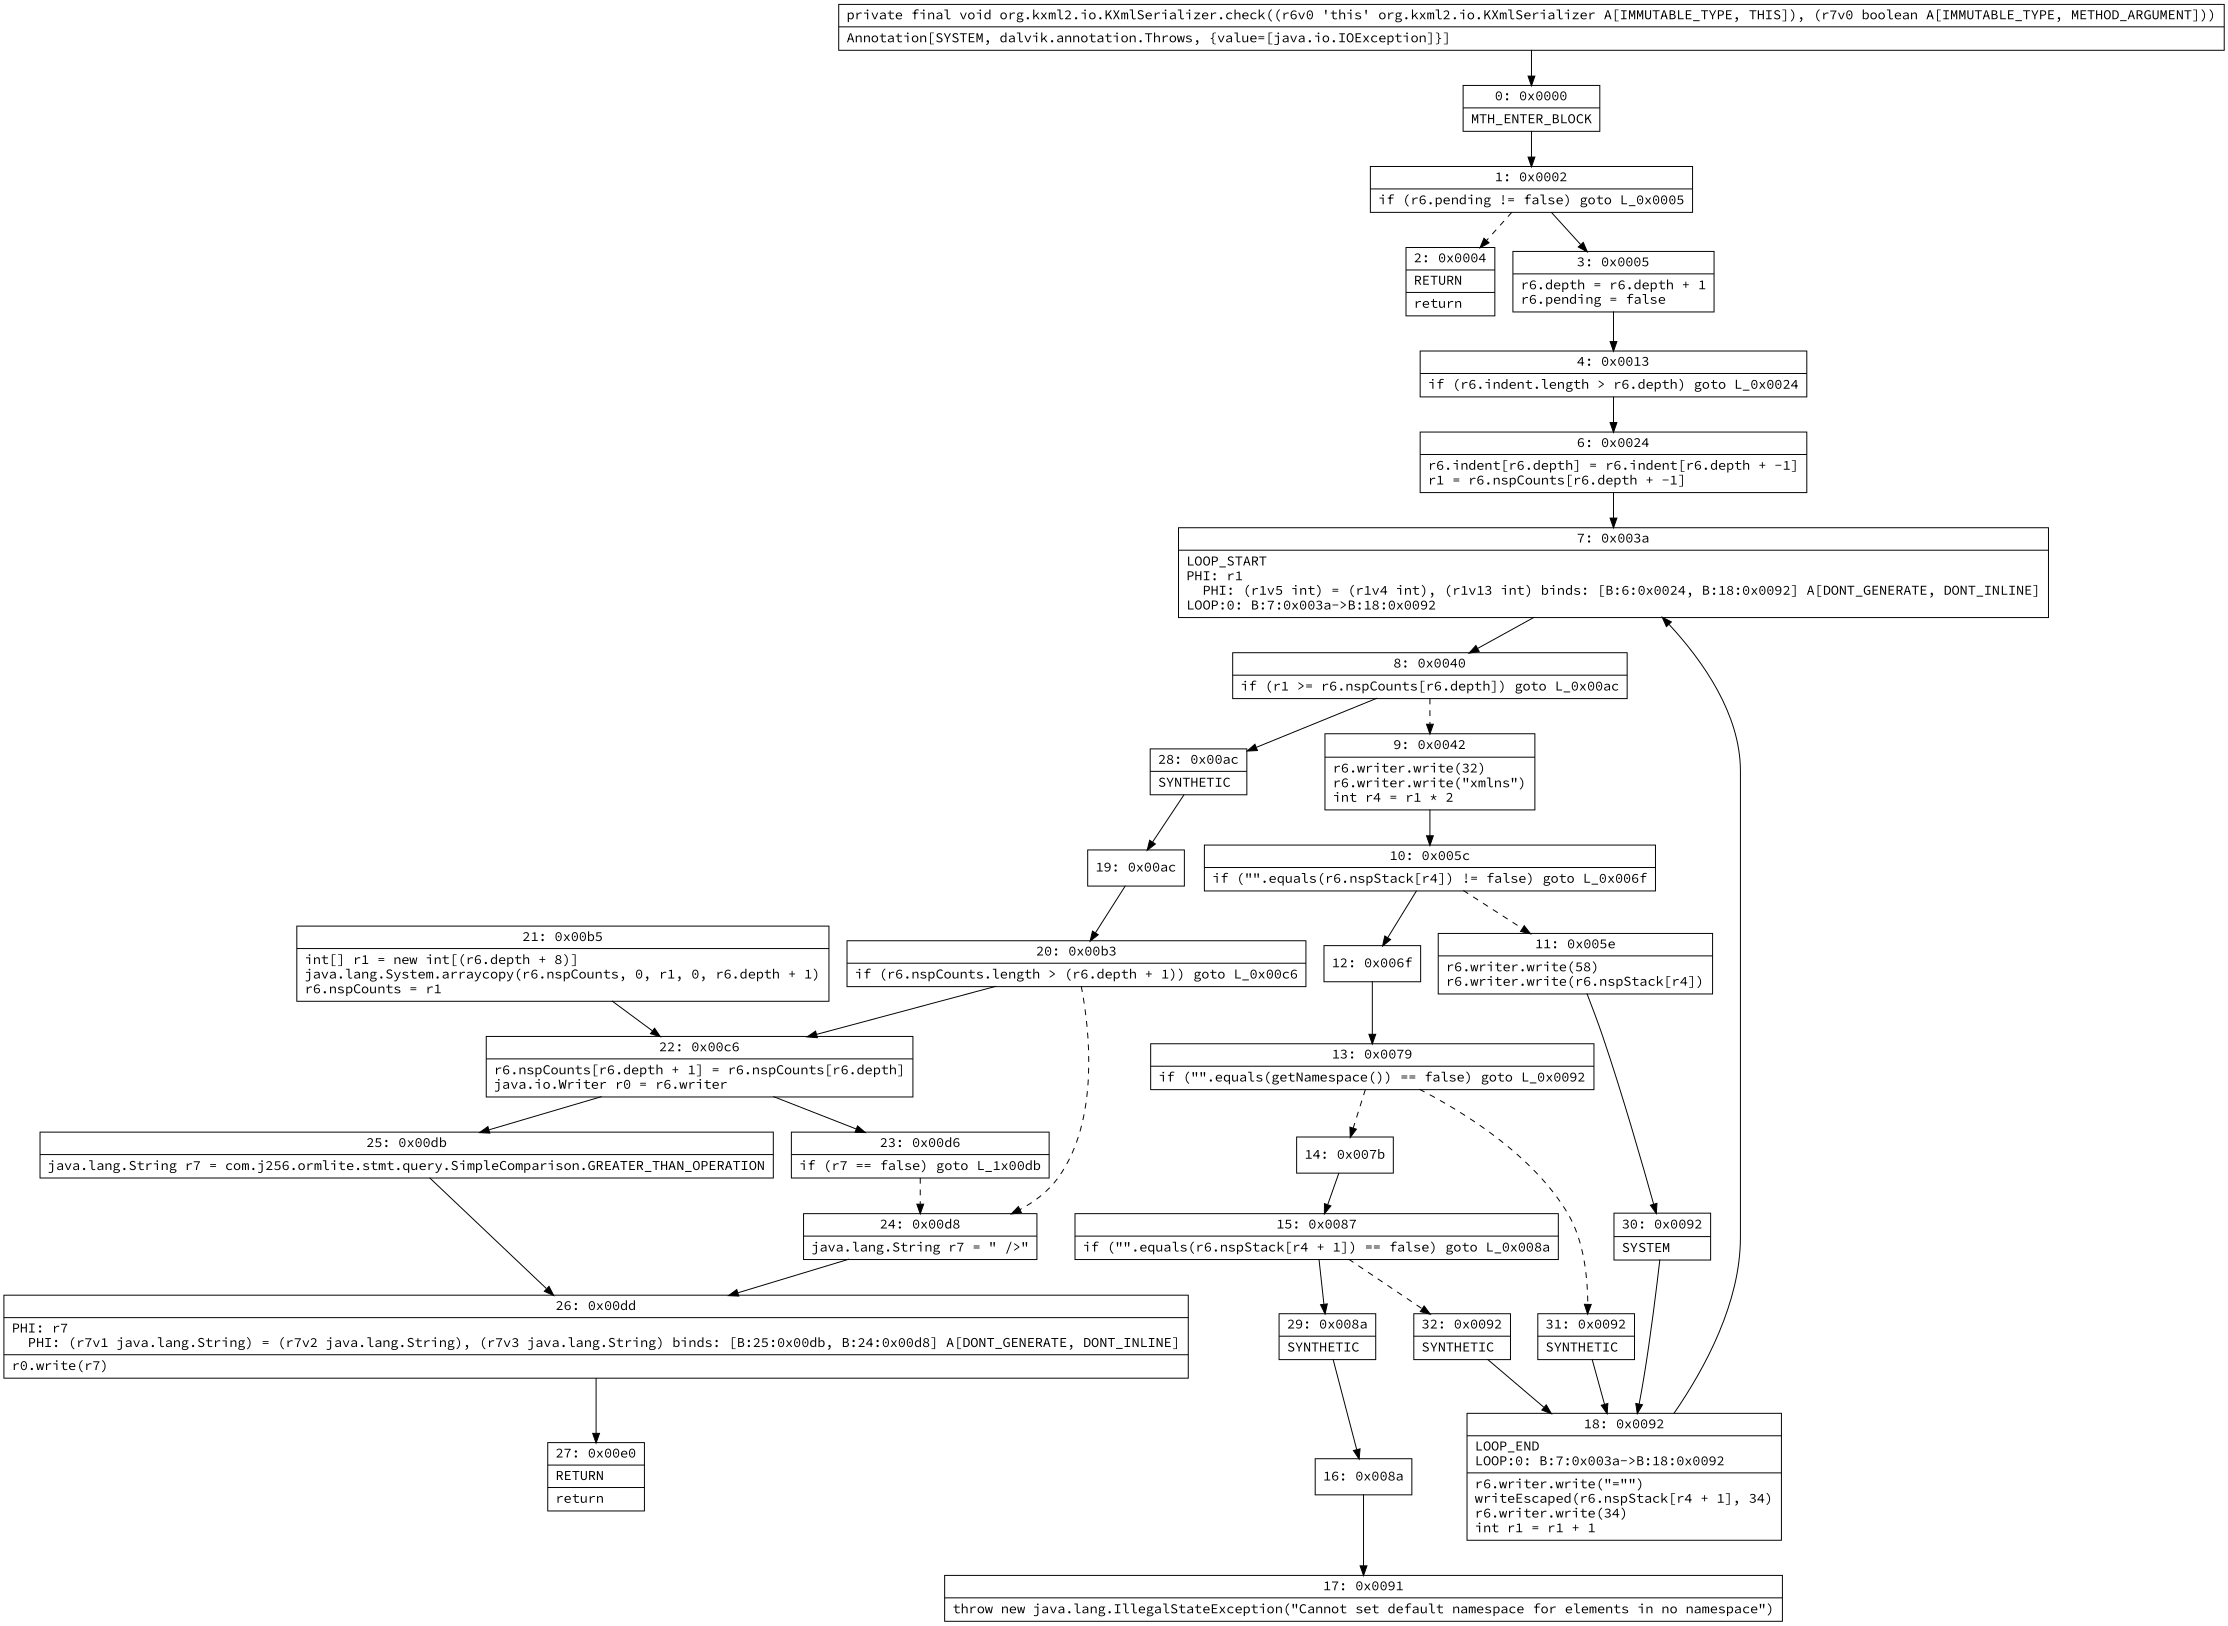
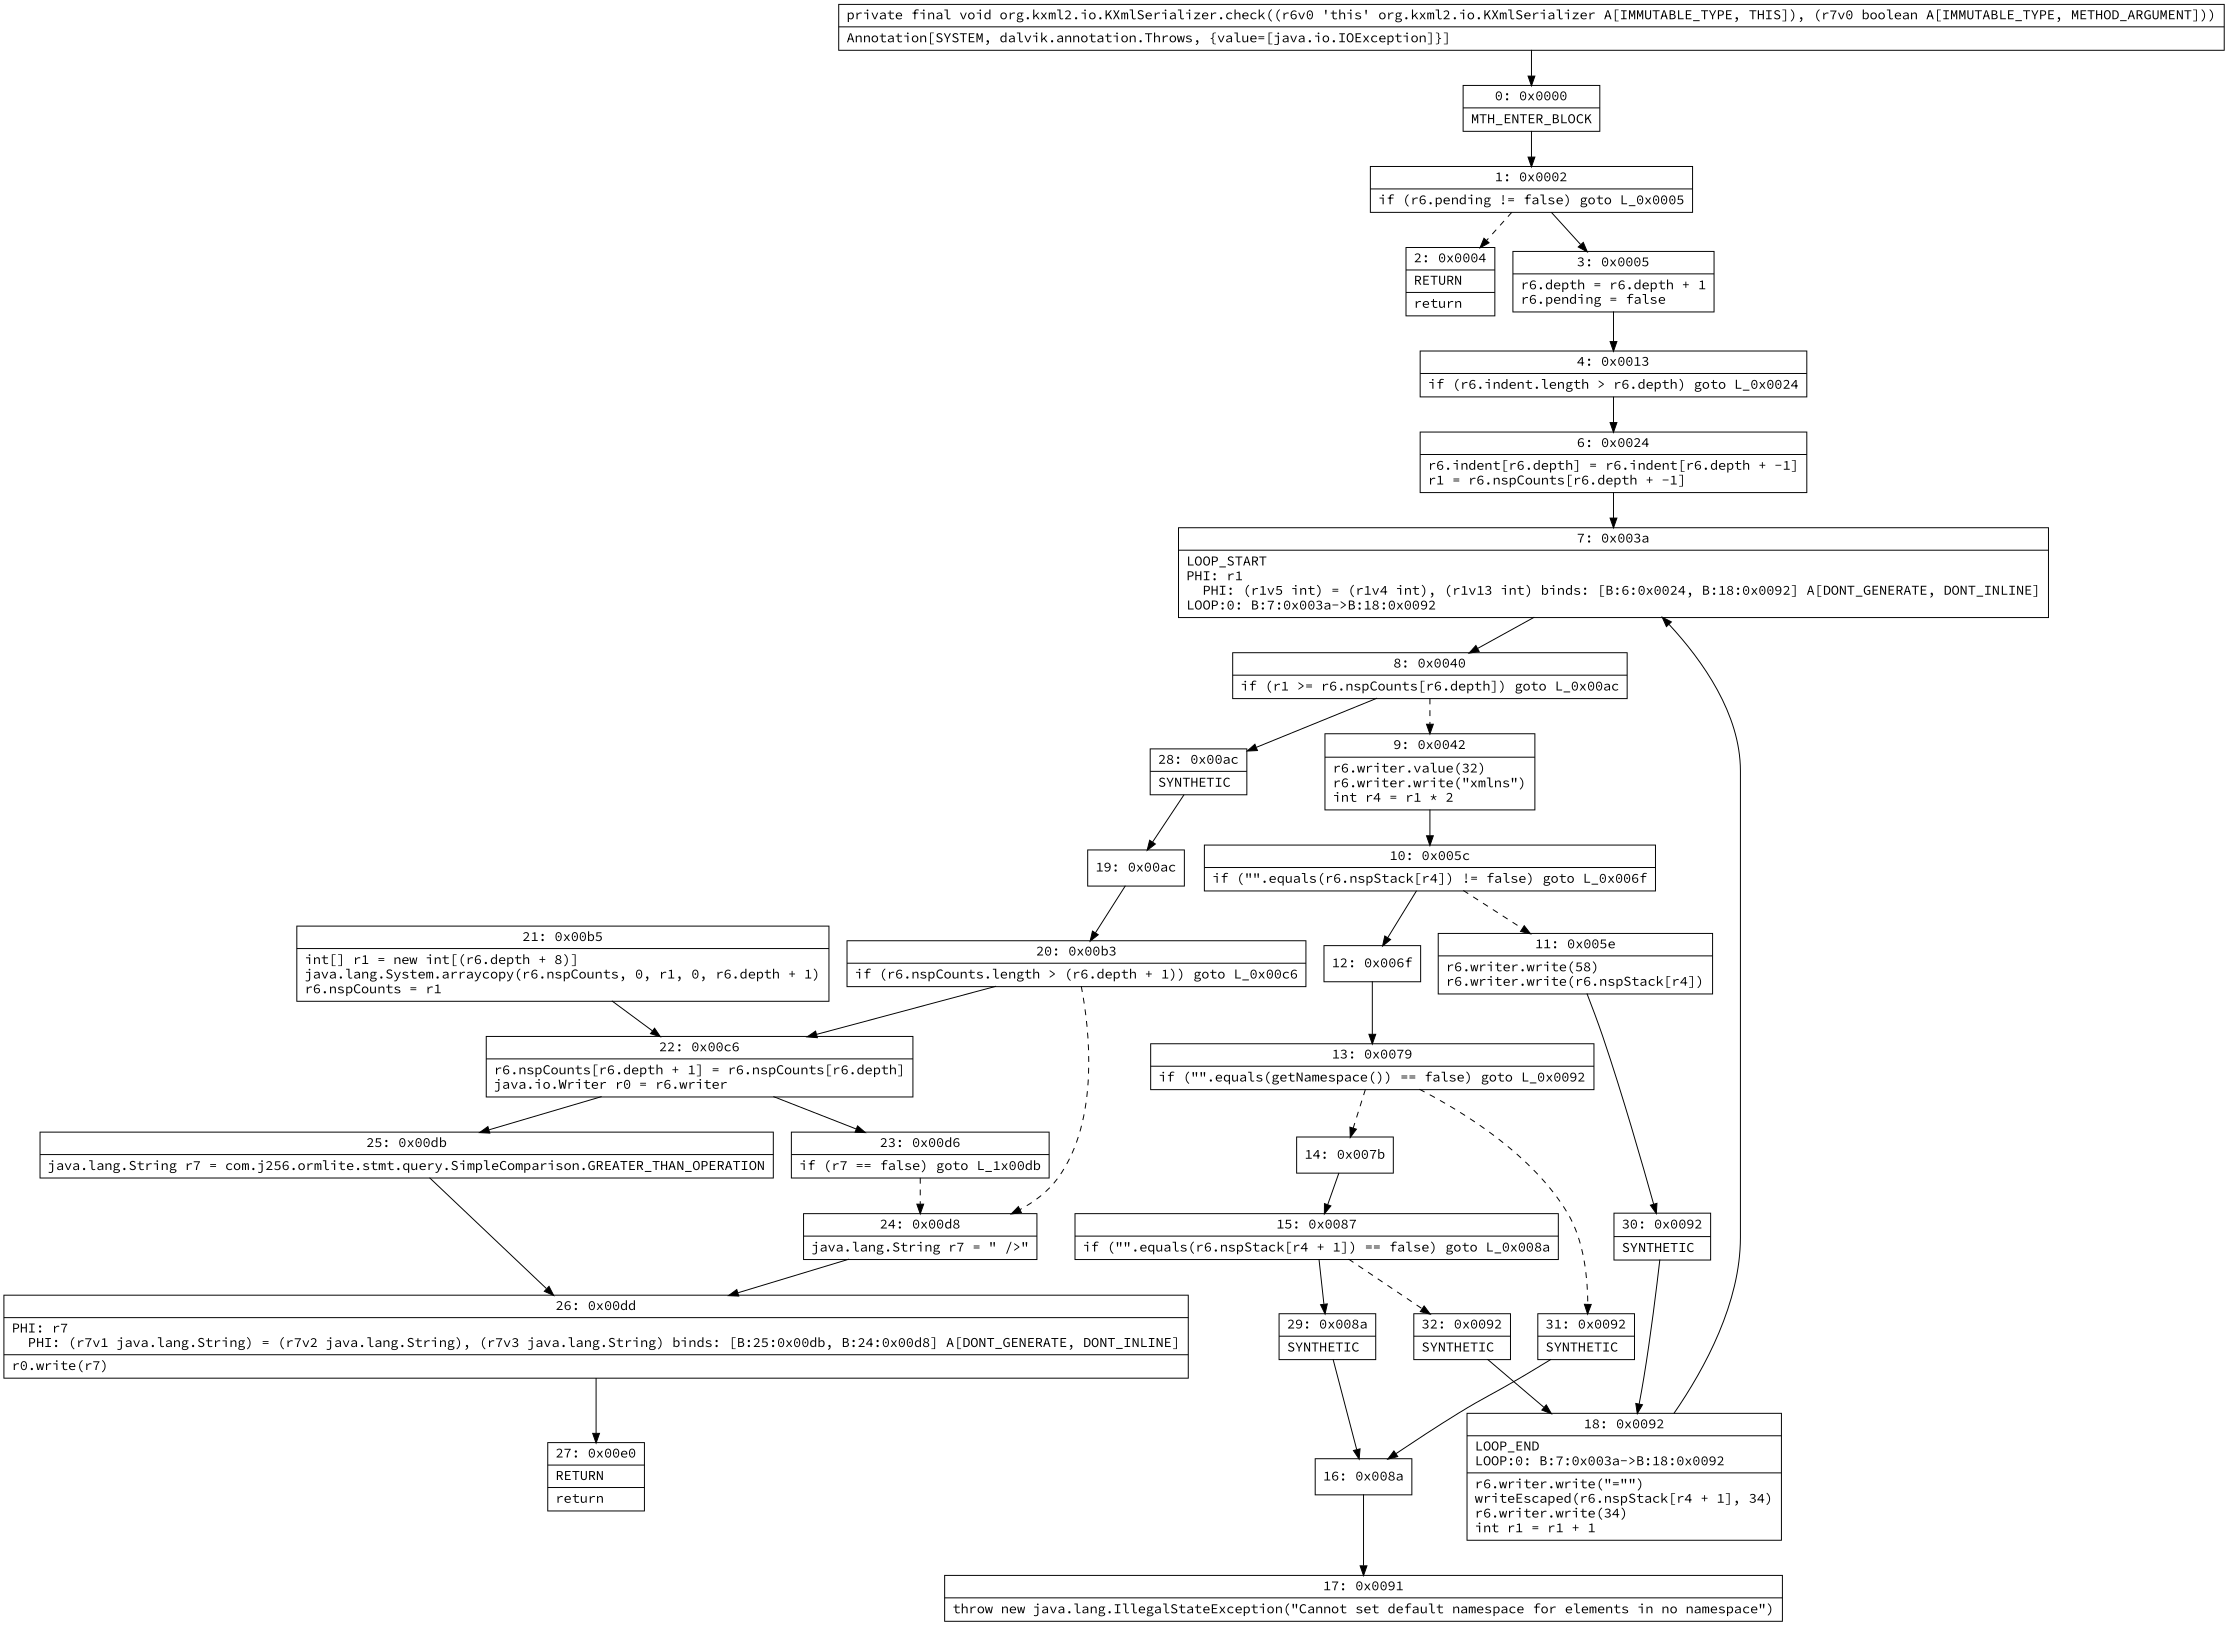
(1409, 768) -> (1409, 768)
(1646, 1248) -> (1658, 1248)
(1598, 1382) -> (1472, 1405)
